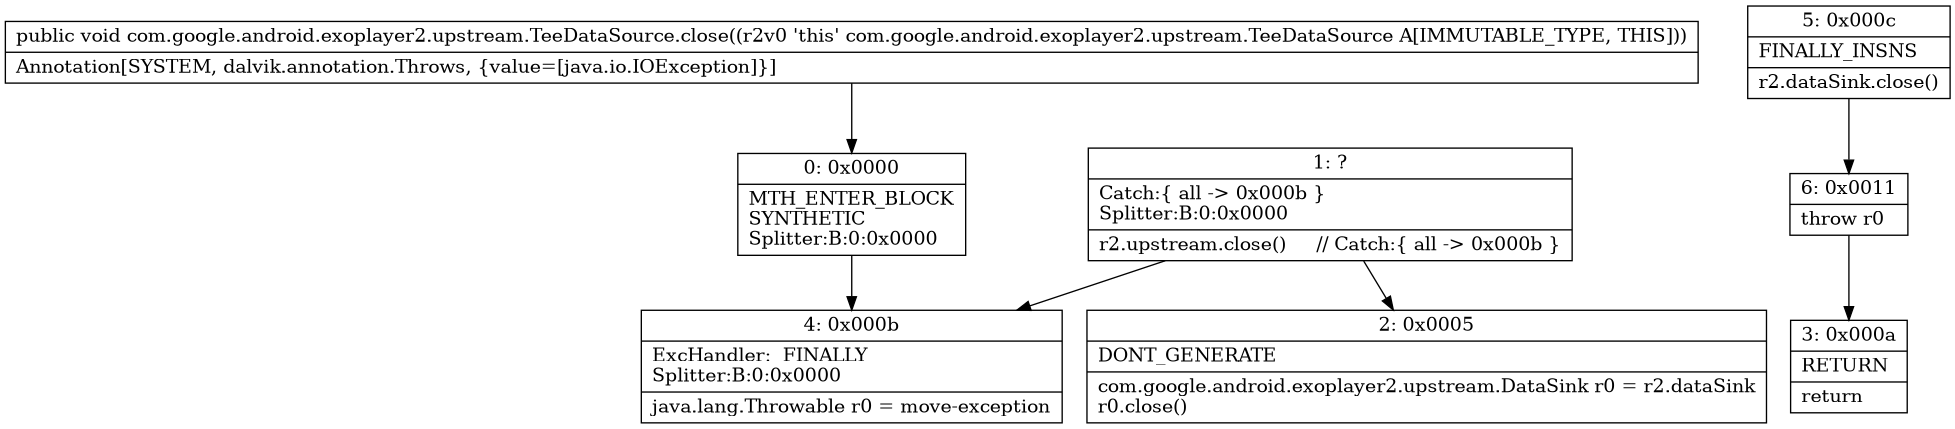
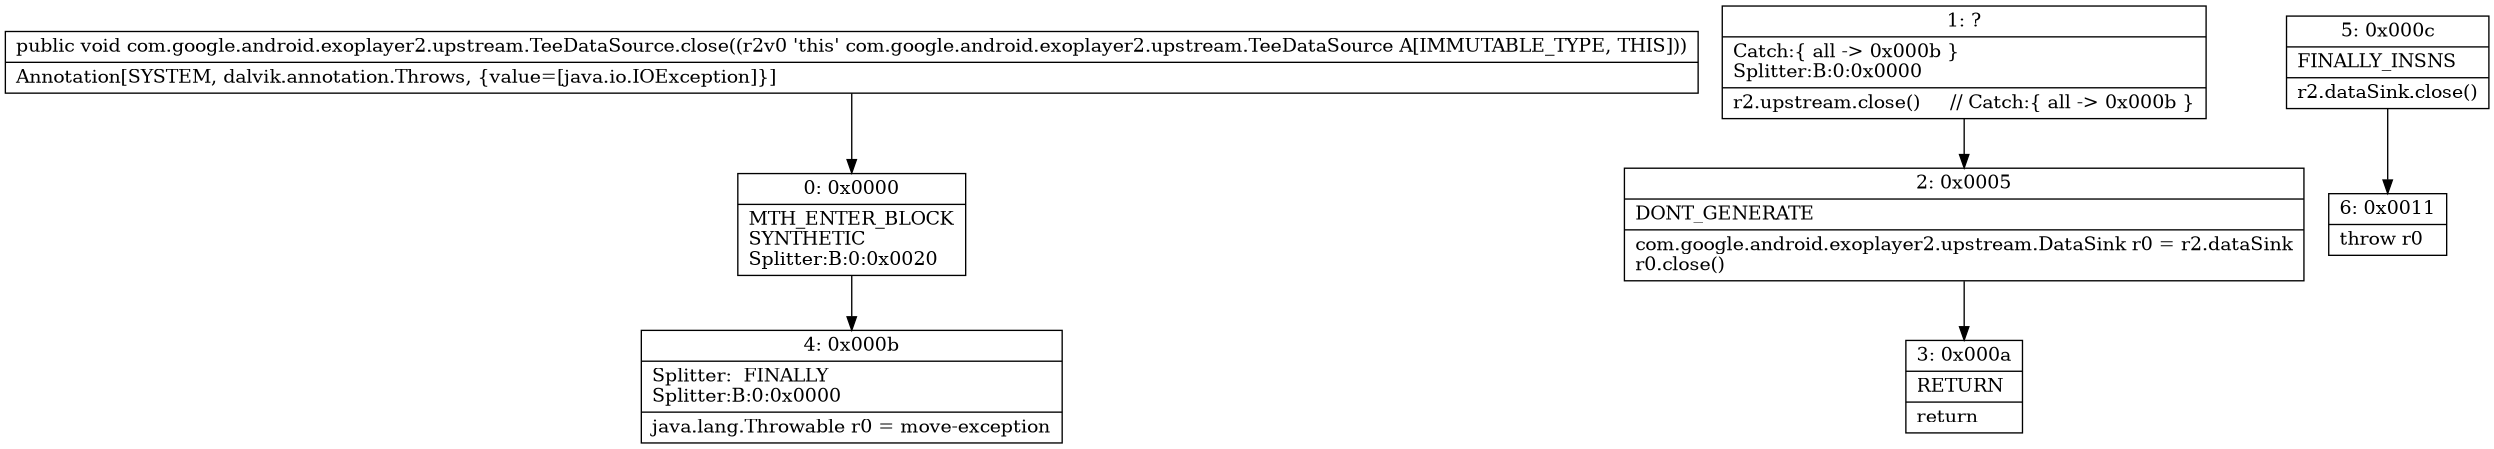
(844, 239) -> (844, 259)
(1849, 271) -> (1964, 304)
(1098, 283) -> none
(760, 356) -> (741, 376)
